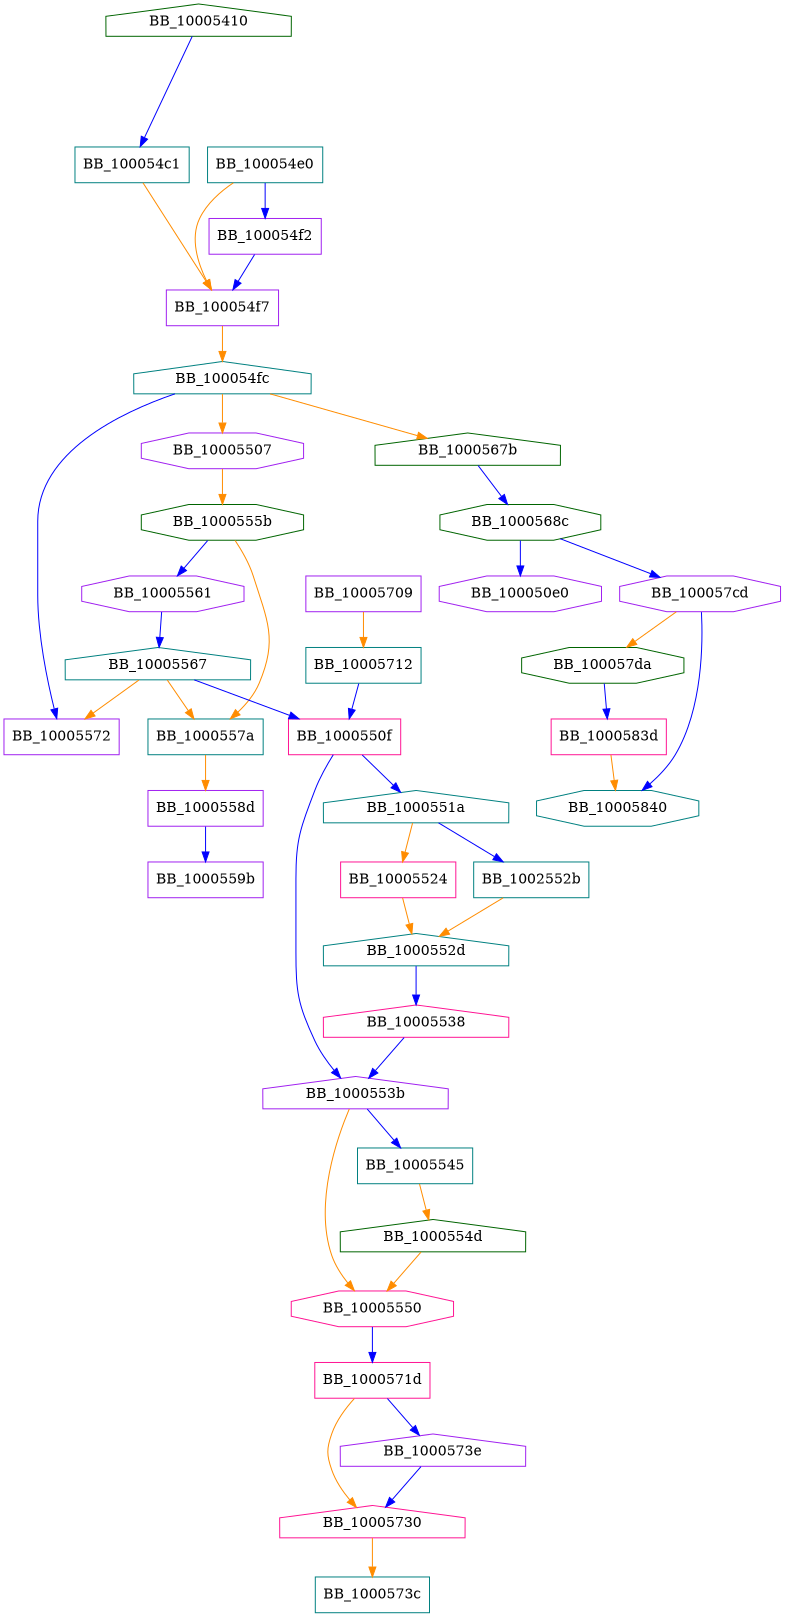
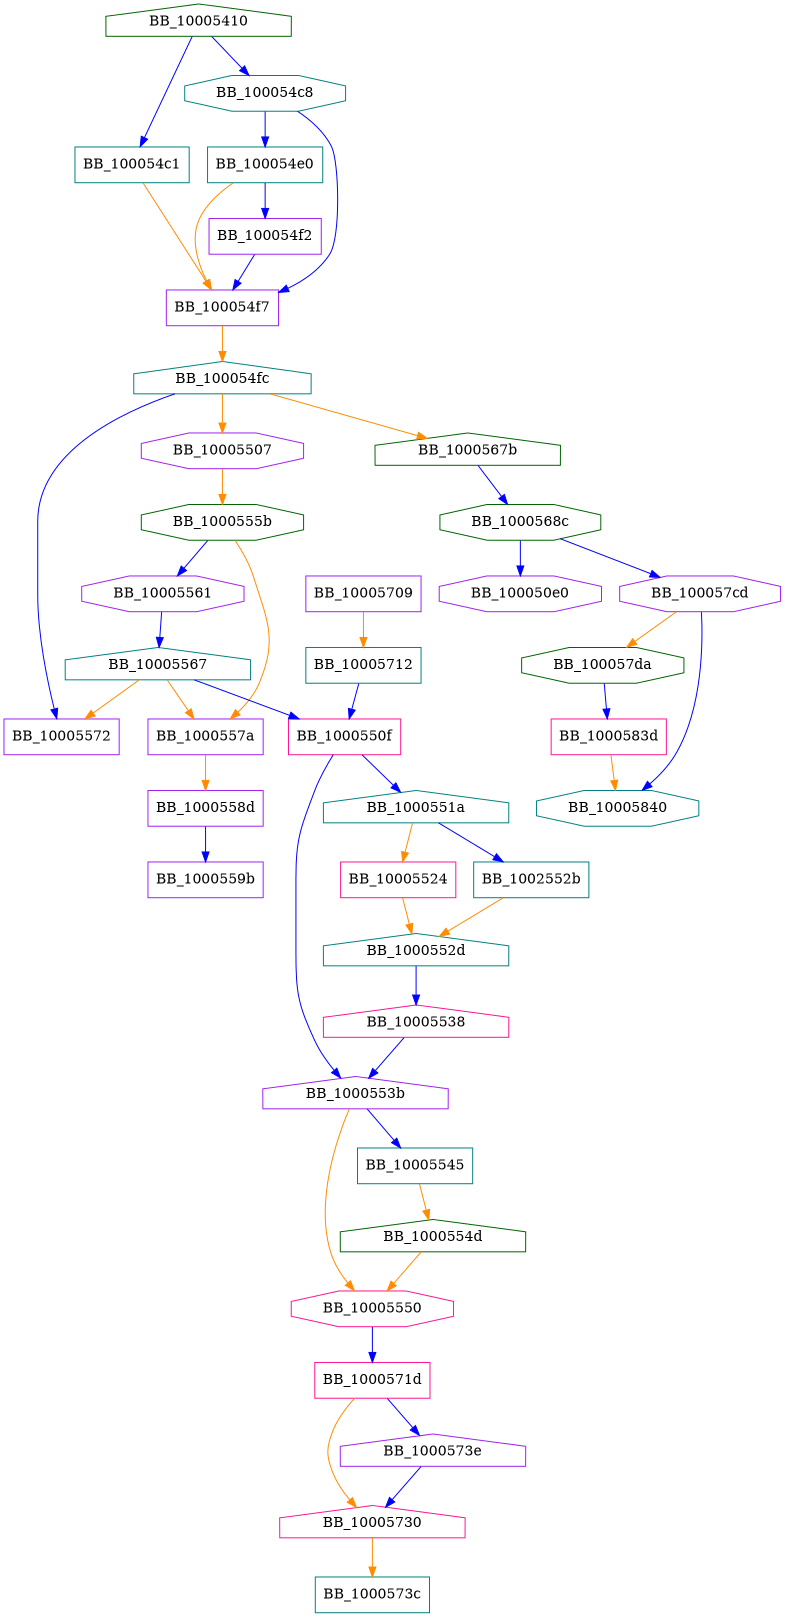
none -> (265, 93)
(206, 737) -> (206, 737)
